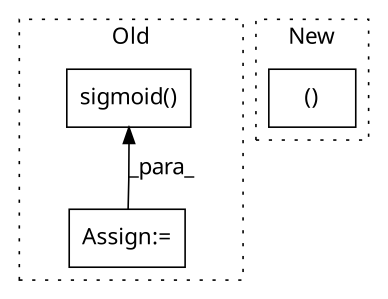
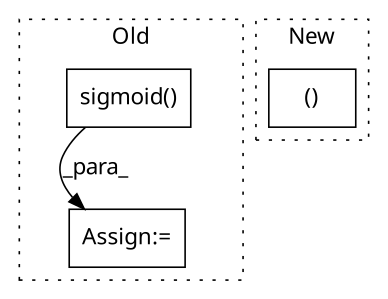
(129, 176) -> (61, 160)
